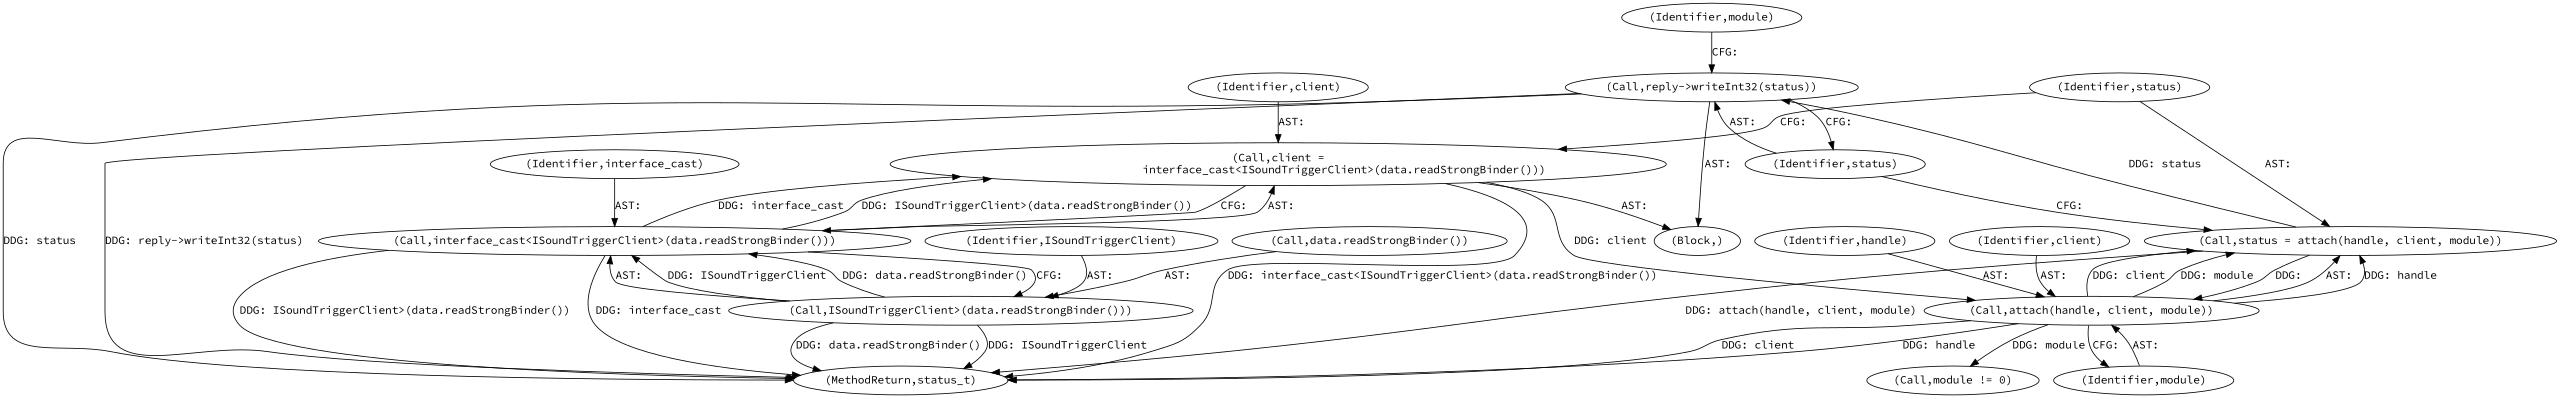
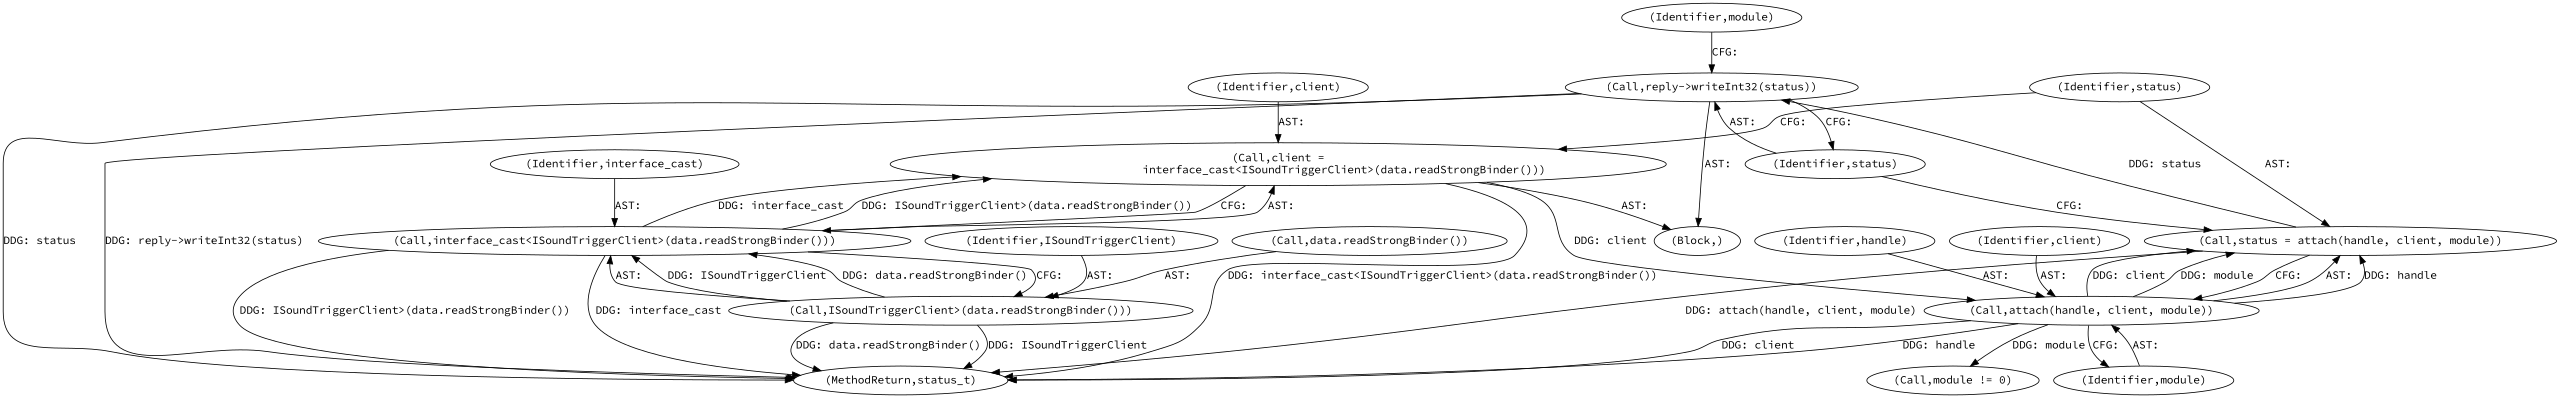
(2292, 276) -> (2292, 276)
